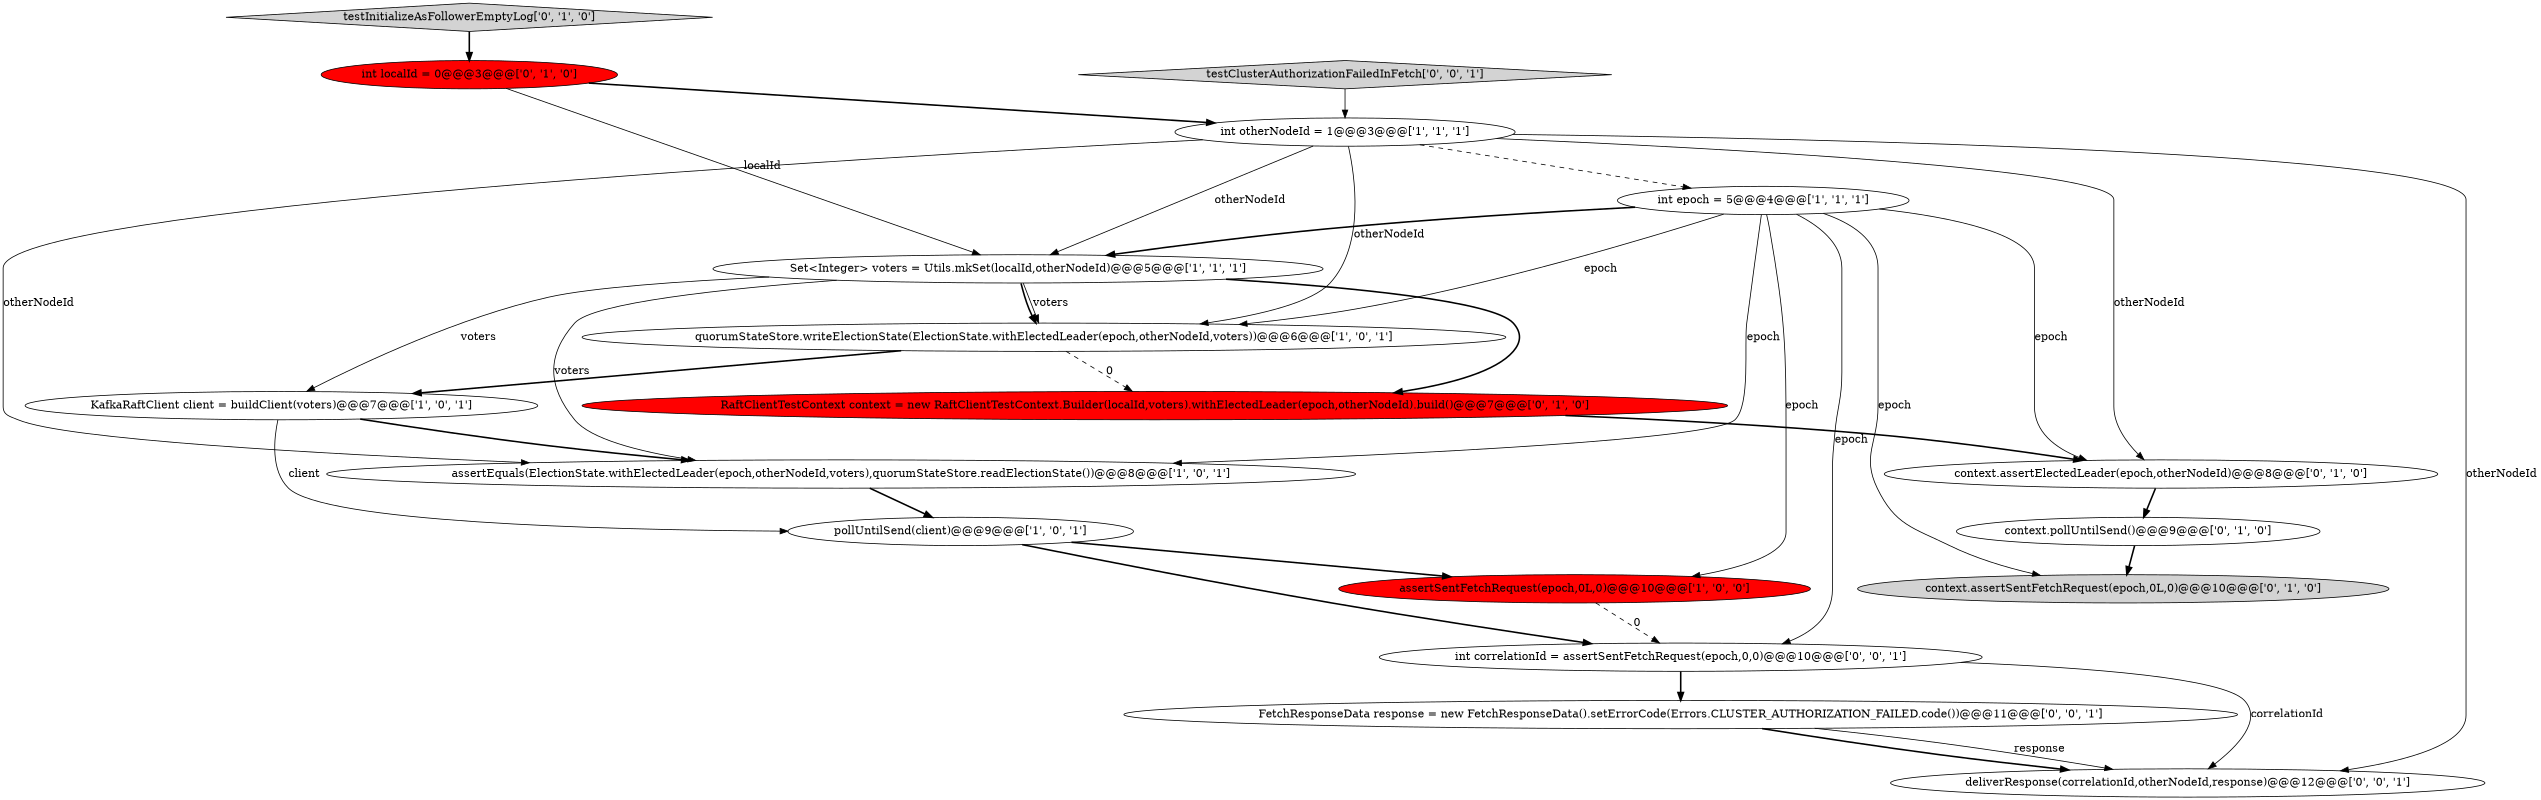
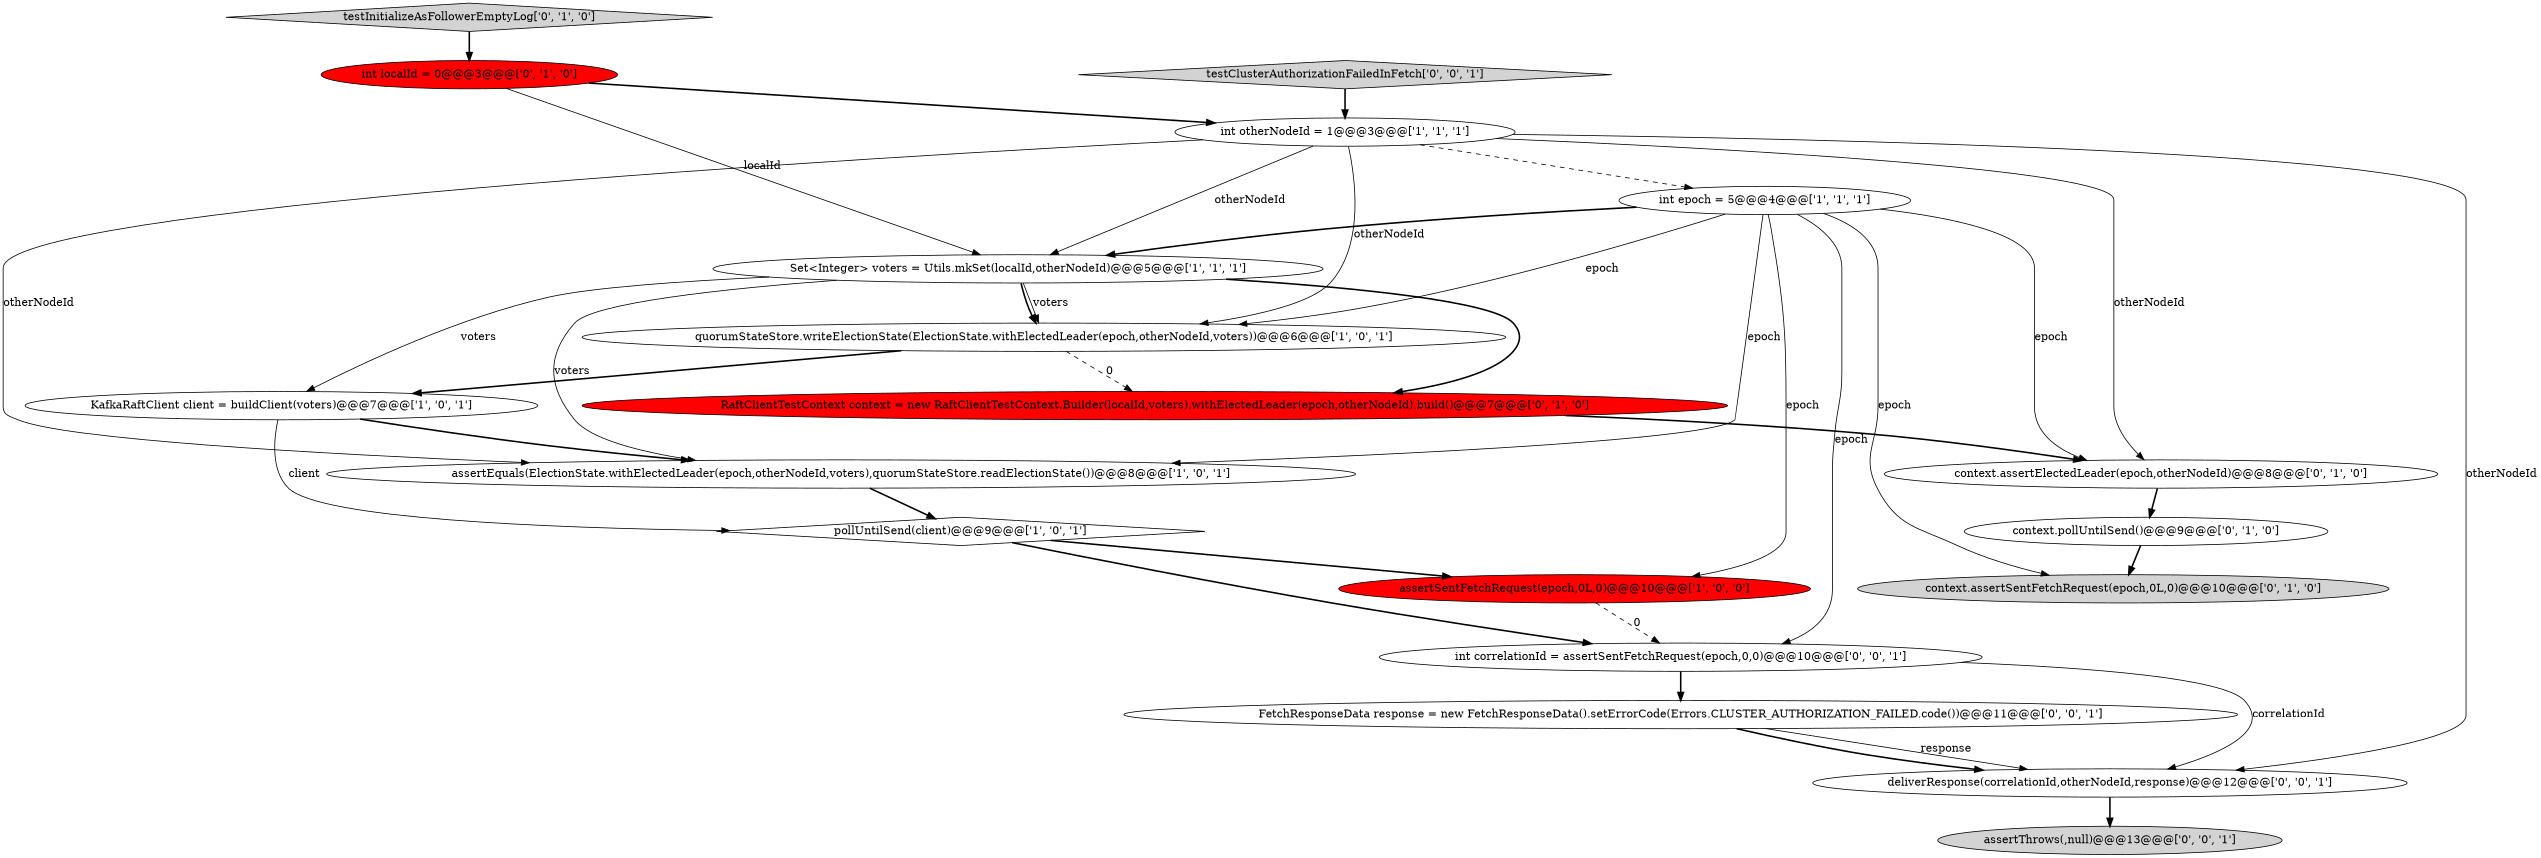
(1345, 99) -> (1345, 99)
(961, 531) -> (961, 531)
none -> (2110, 840)
